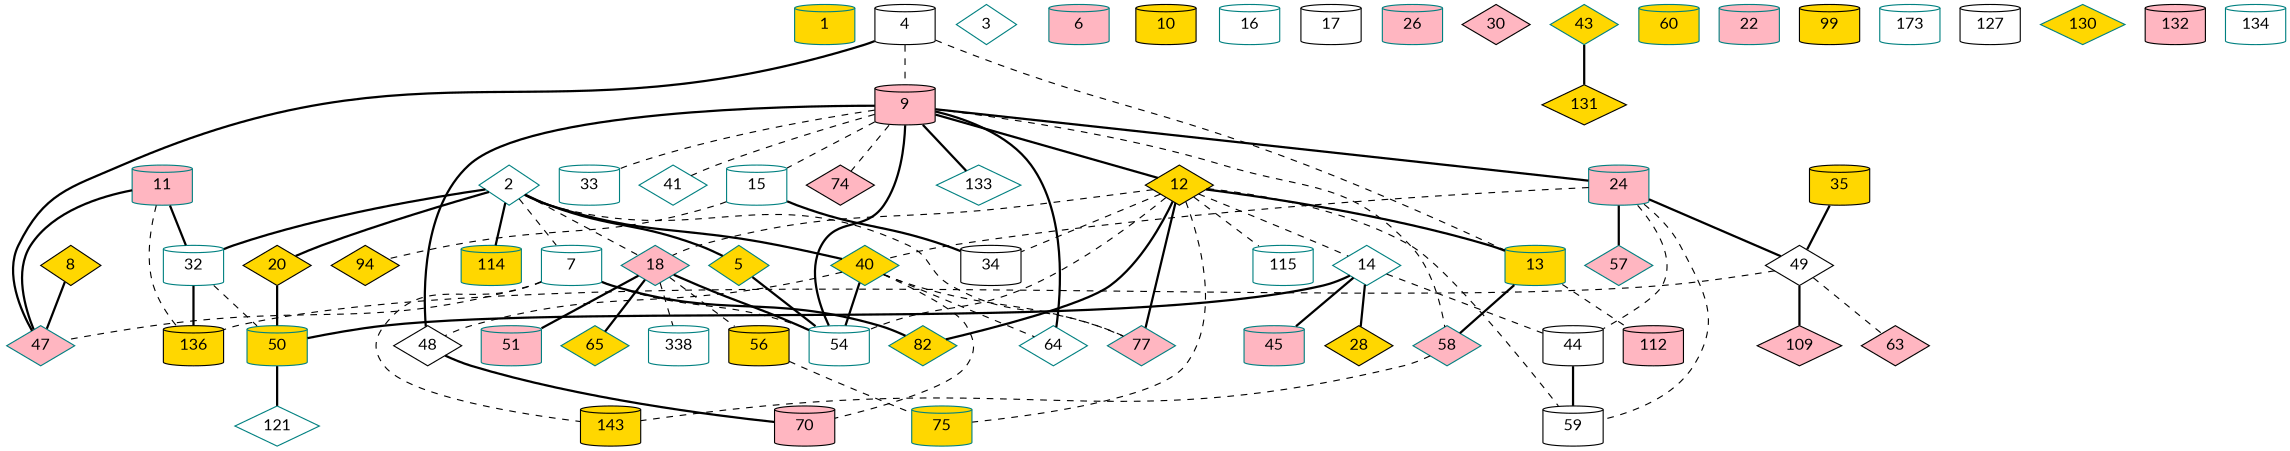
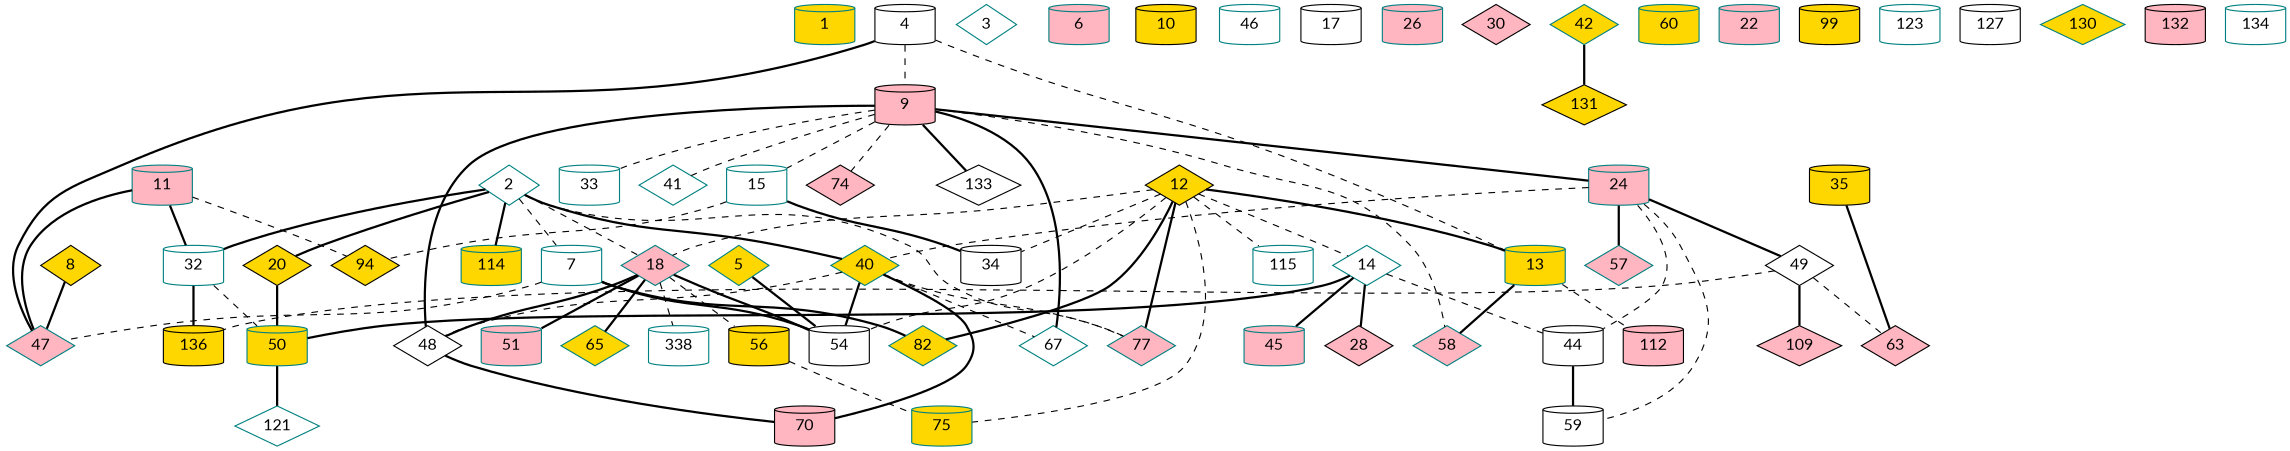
(1250, 25) -> (1250, 25)
(1584, 25) -> (1584, 25)
(1910, 25) -> (1910, 25)
(1047, 146) -> none
(979, 185) -> (979, 185)
(624, 225) -> none
(1818, 227) -> (1868, 267)
(835, 231) -> none
(1430, 261) -> none
(150, 268) -> (270, 226)
none -> (541, 306)
(705, 306) -> (705, 306)
(839, 346) -> (839, 346)
(1053, 346) -> (1053, 346)
(1359, 346) -> (1359, 346)
(966, 366) -> (966, 366)
(611, 426) -> none
